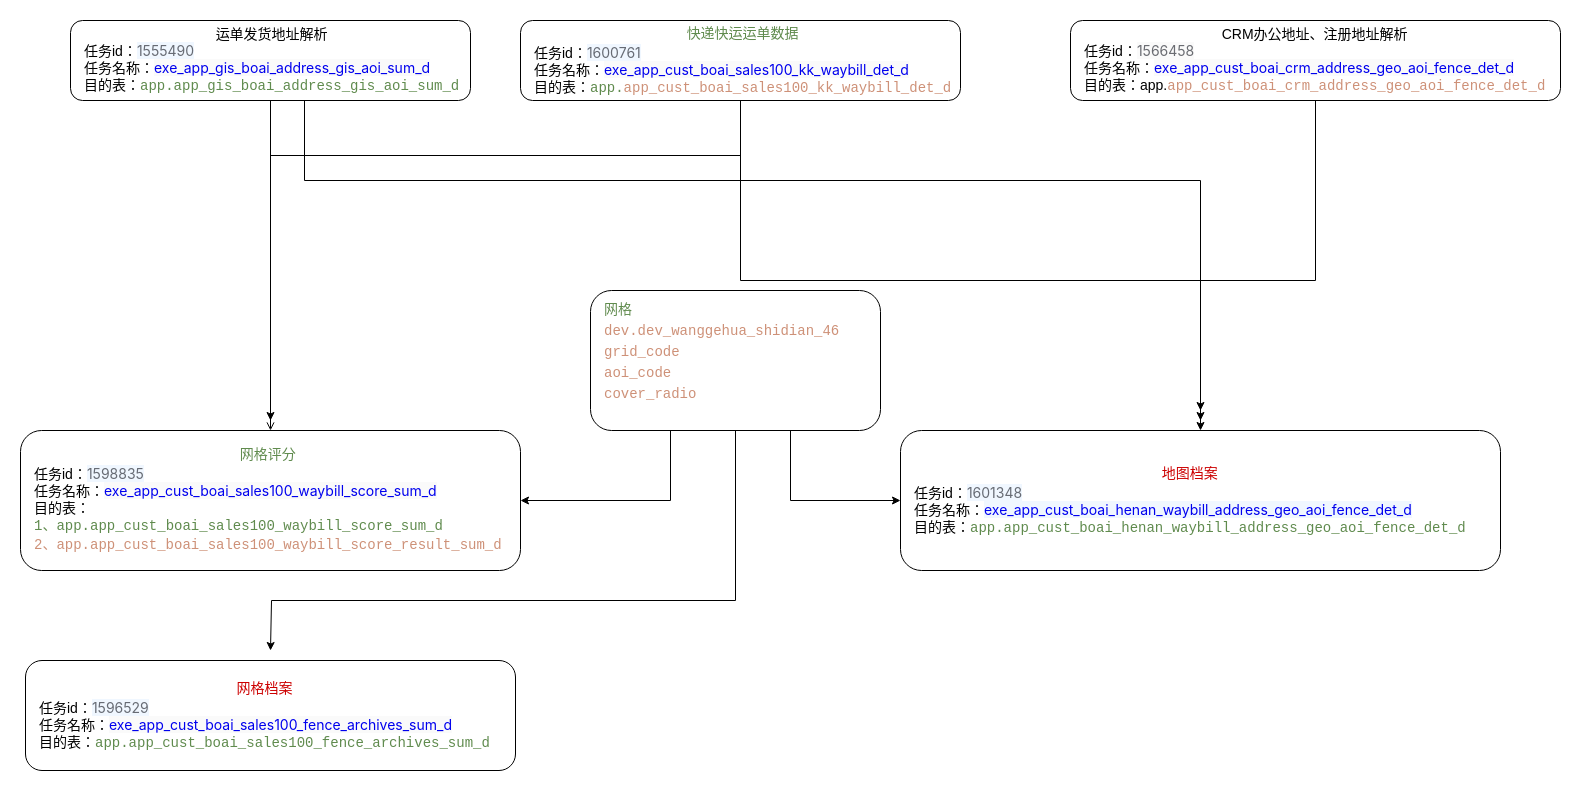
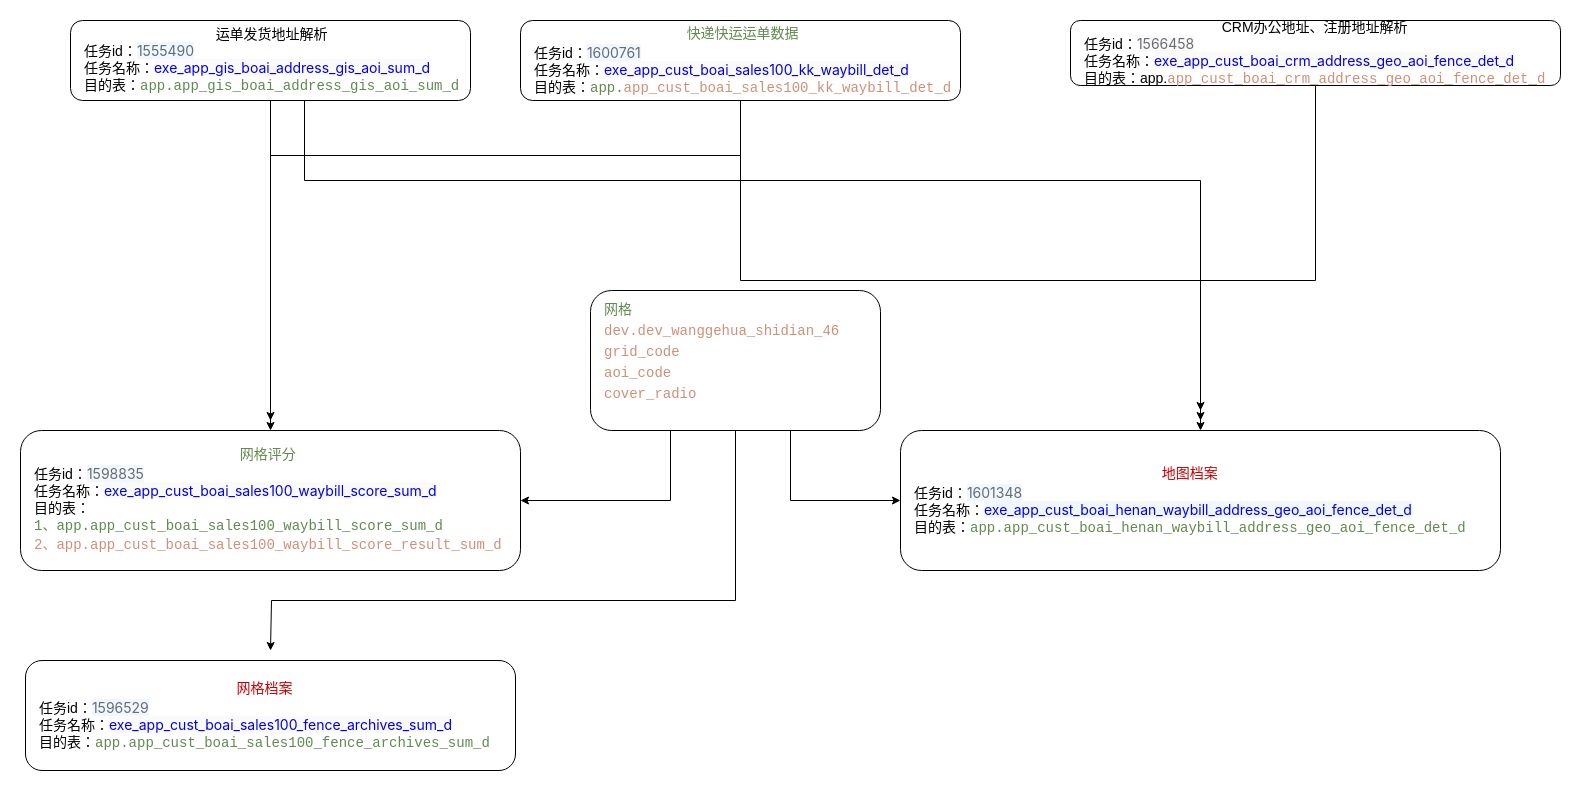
(1316, 61) -> (1316, 53)
(271, 424) -> (271, 422)
